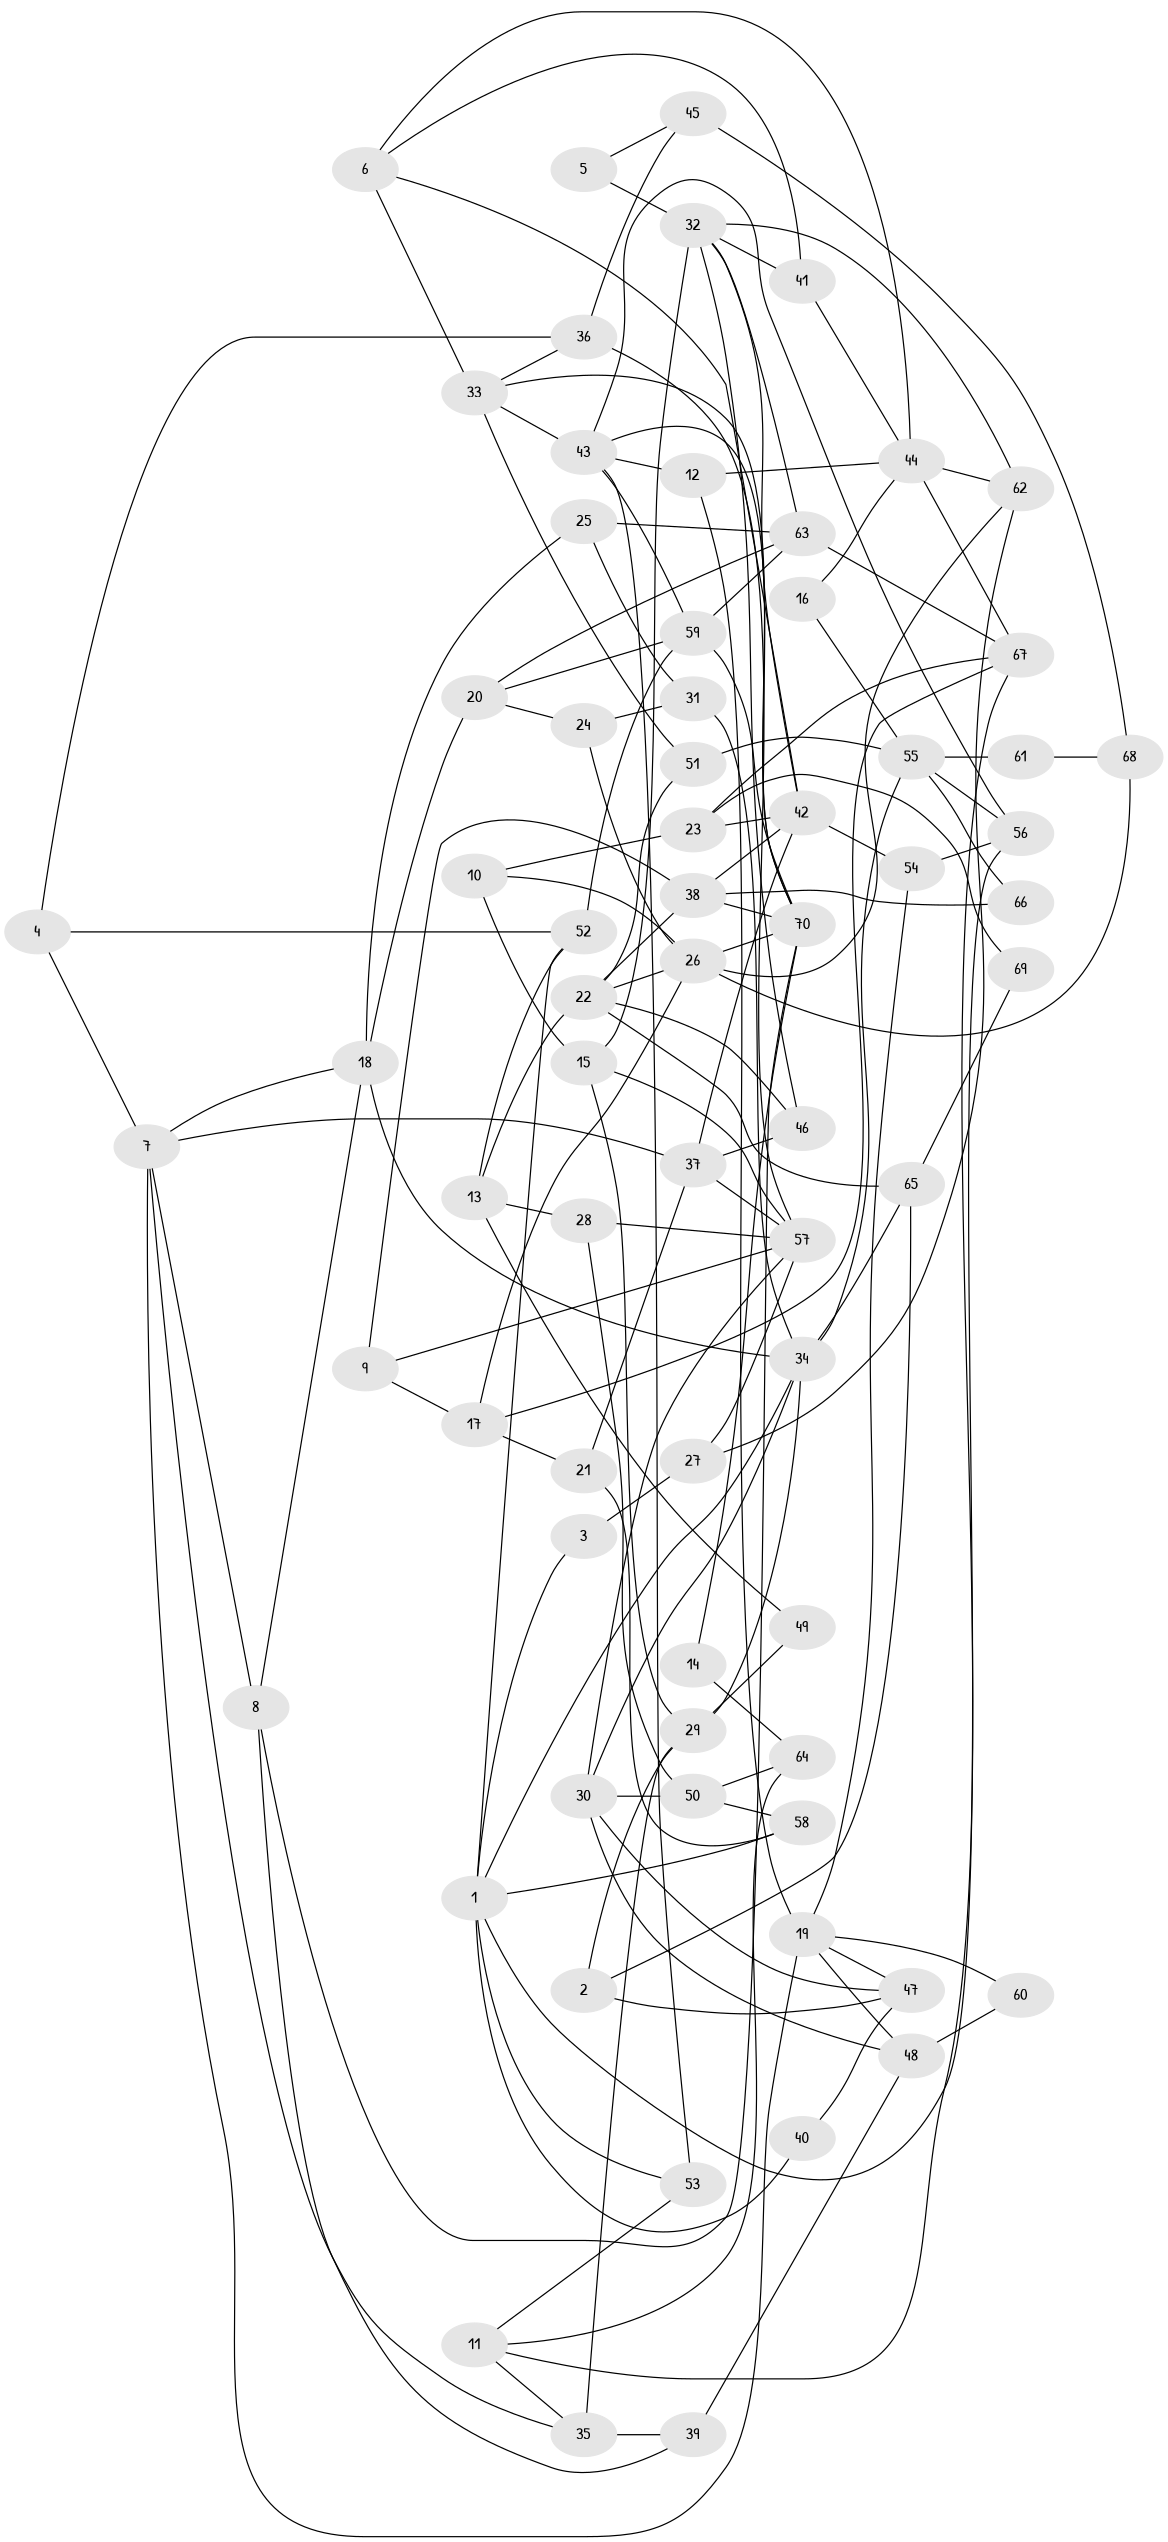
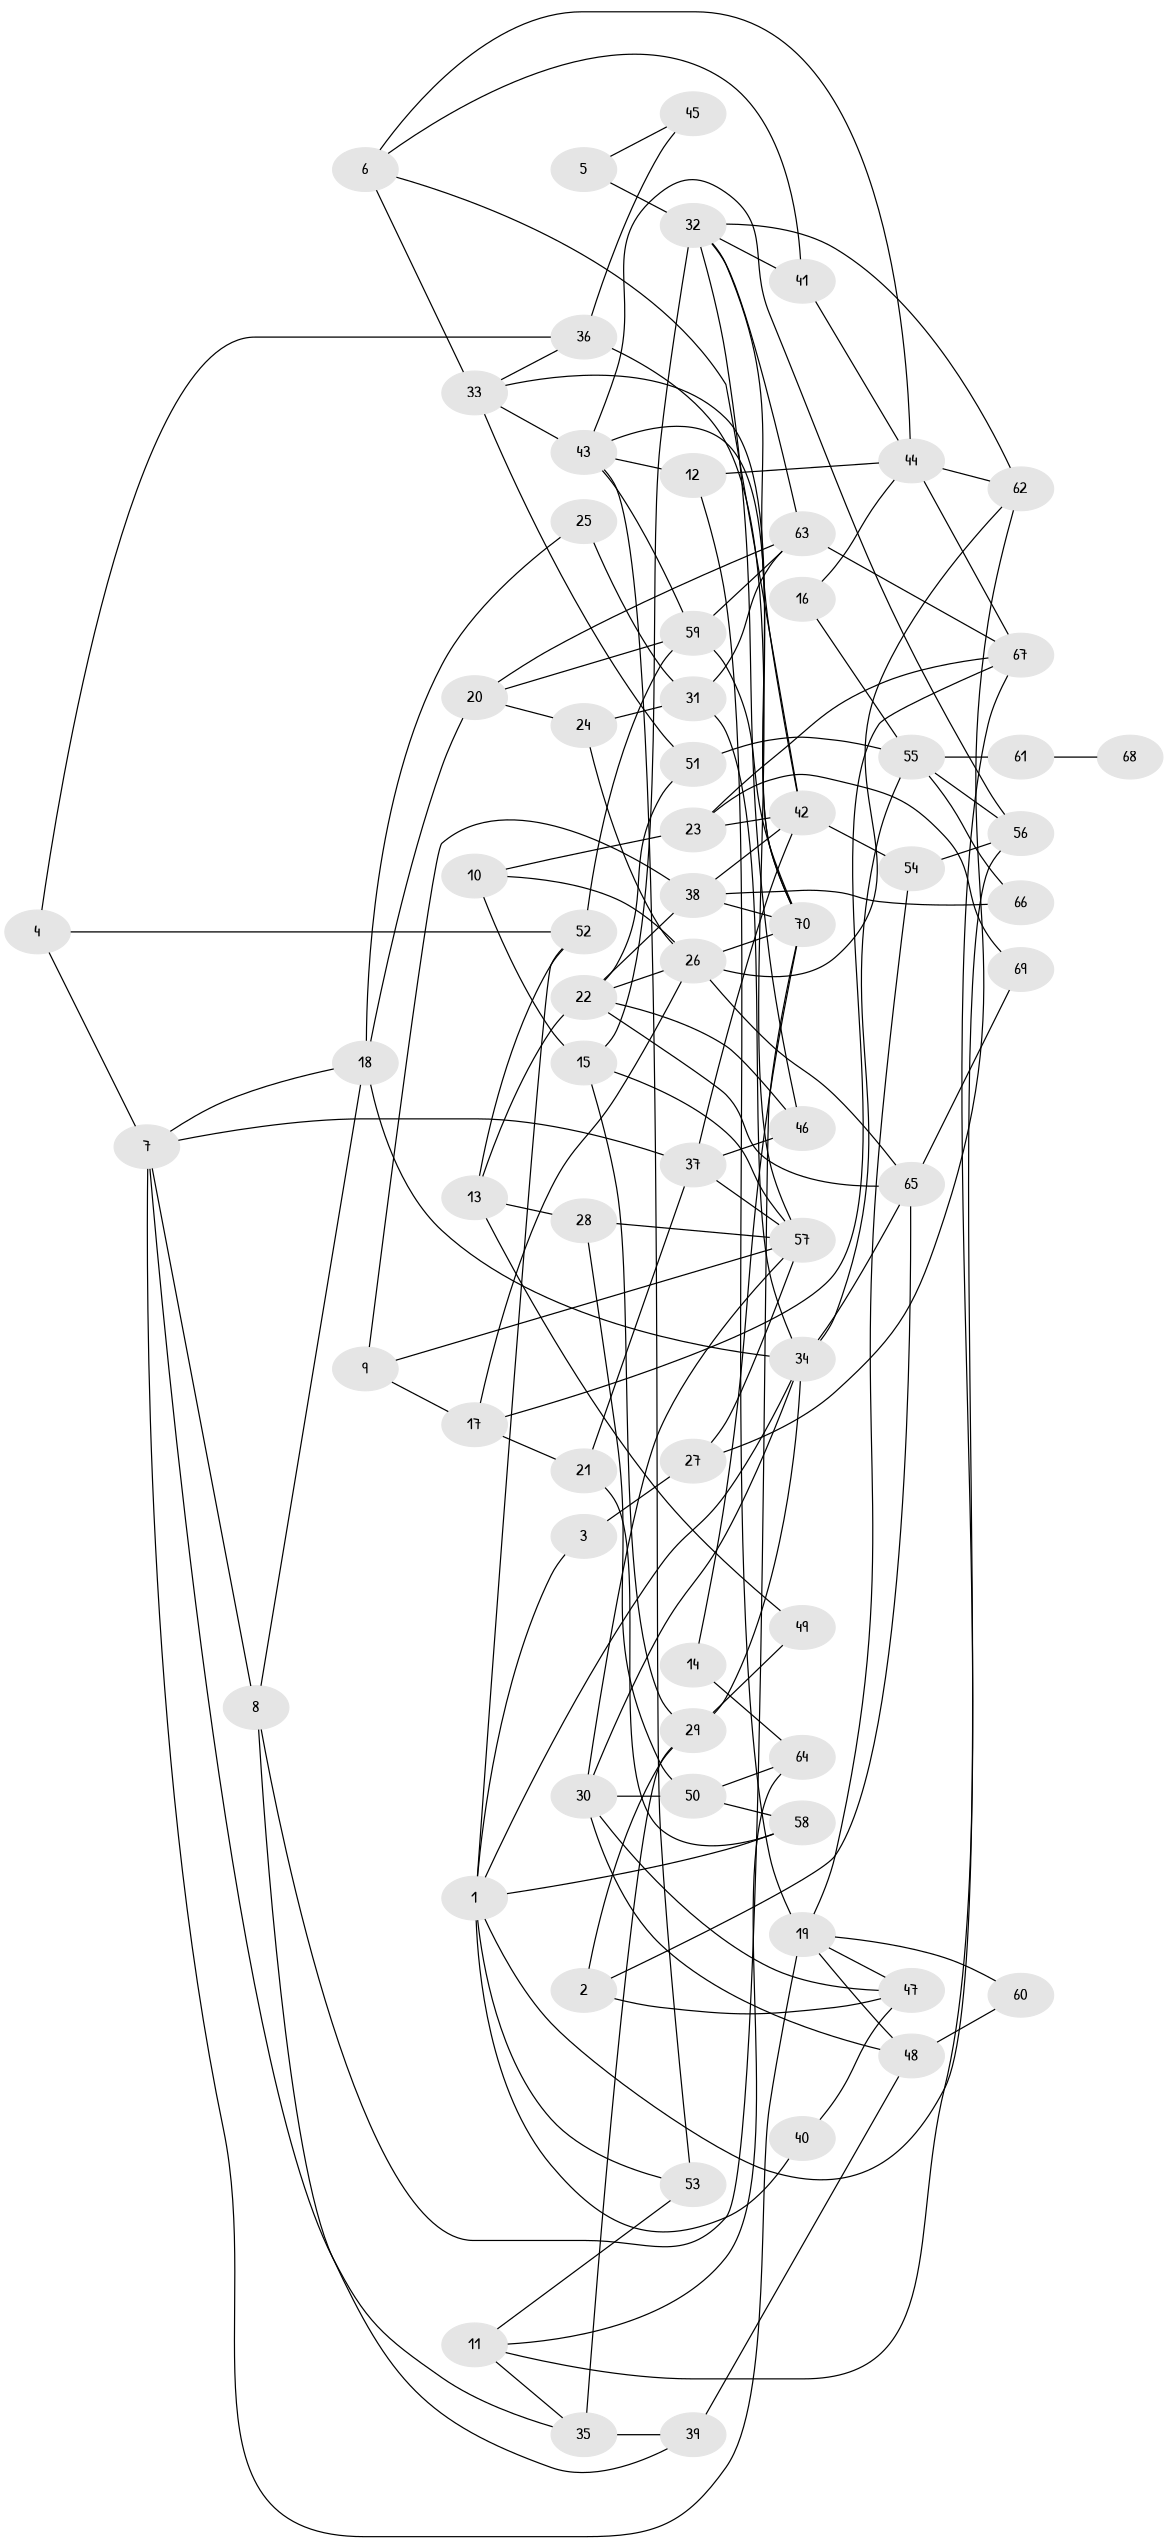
(1009, 374) -> none
(693, 528) -> (742, 634)
(1006, 1026) -> (805, 1071)
